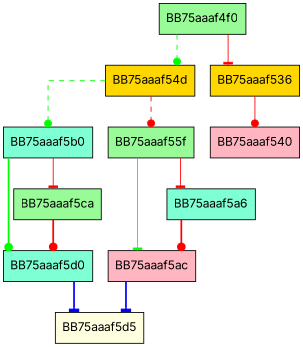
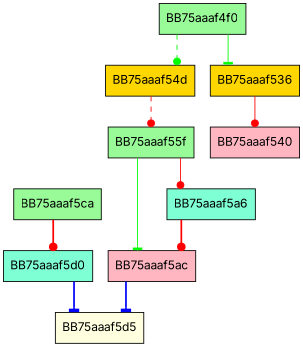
(228, 48) -> (228, 48)
(48, 142) -> none
(180, 171) -> (180, 171)
